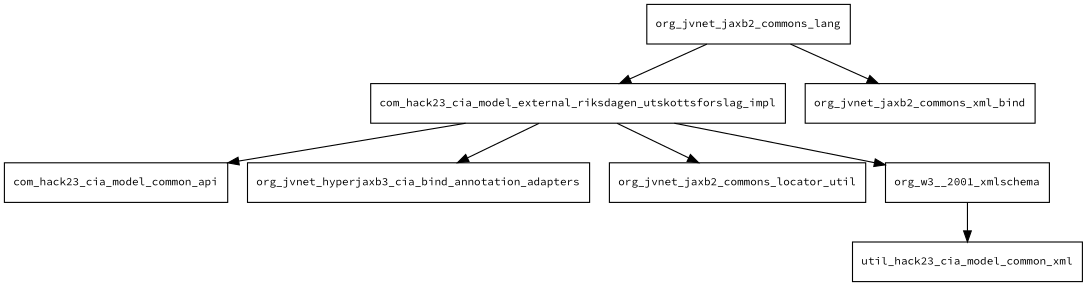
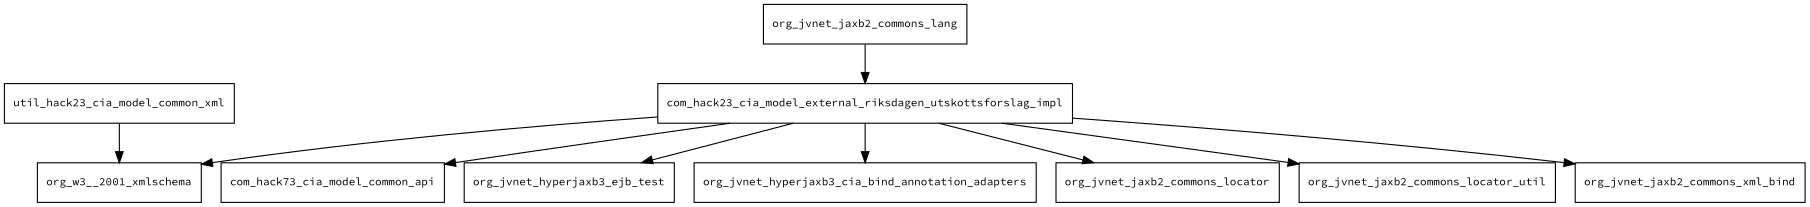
(829, 62) -> (1319, 138)
(116, 183) -> (333, 183)
none -> (569, 183)
none -> (1168, 183)
(967, 217) -> (119, 138)
